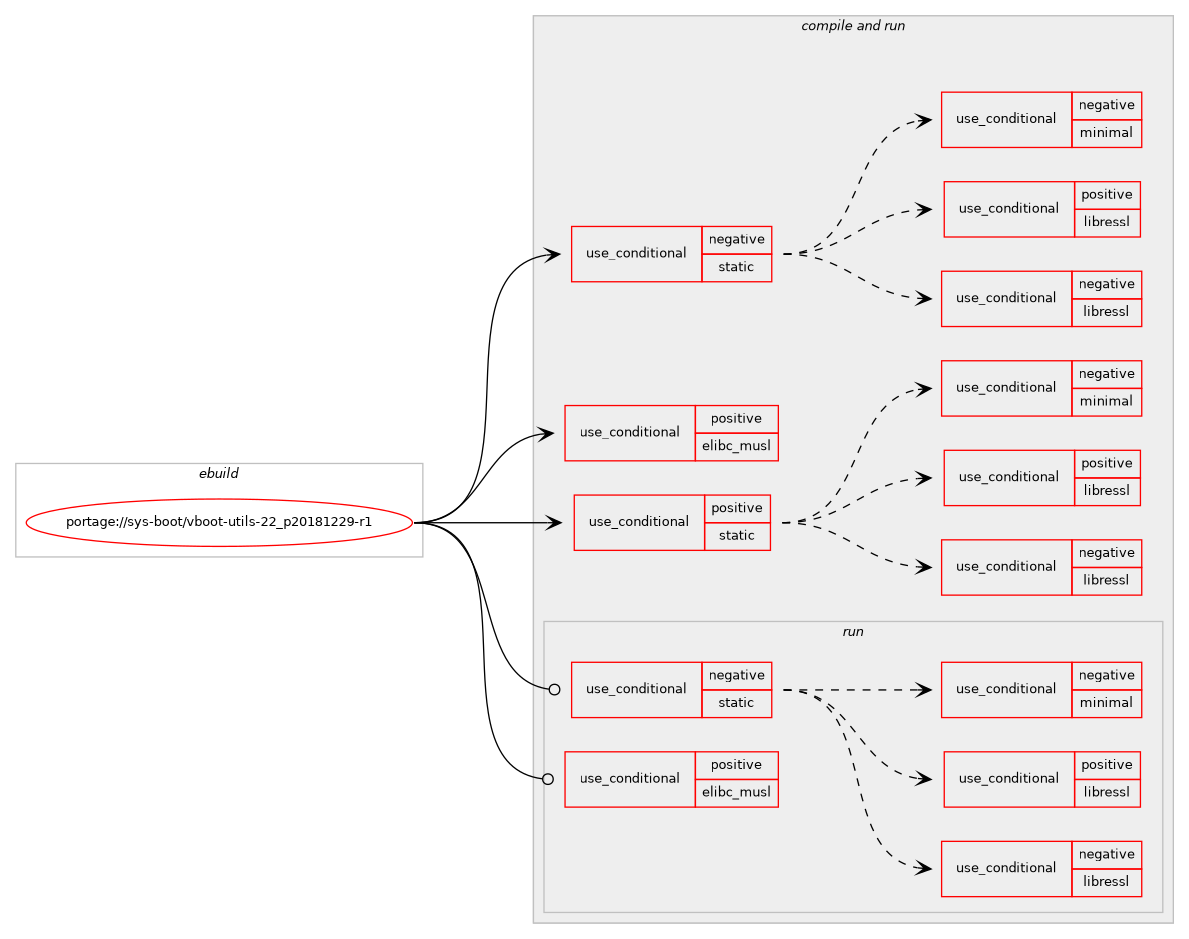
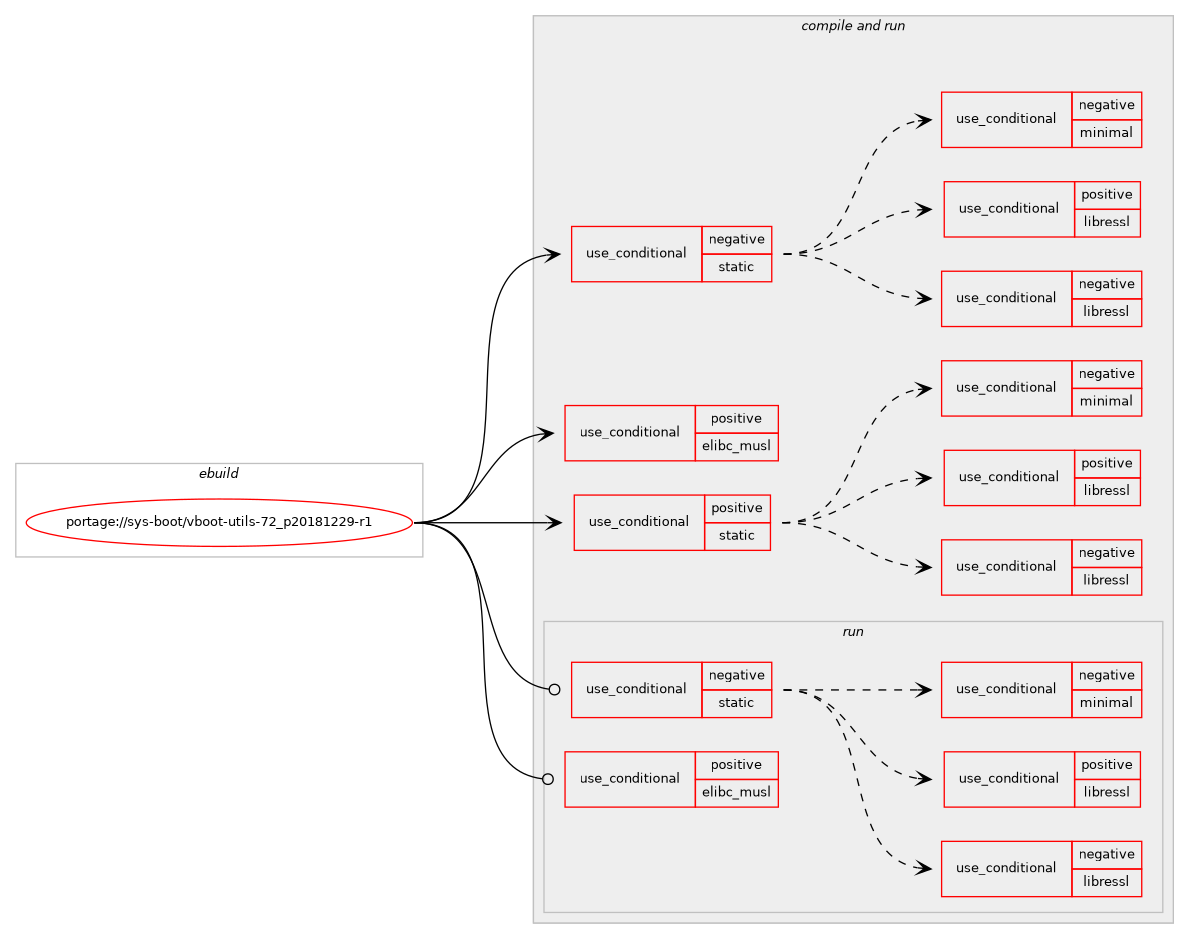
(219, 523) -> (219, 523)
